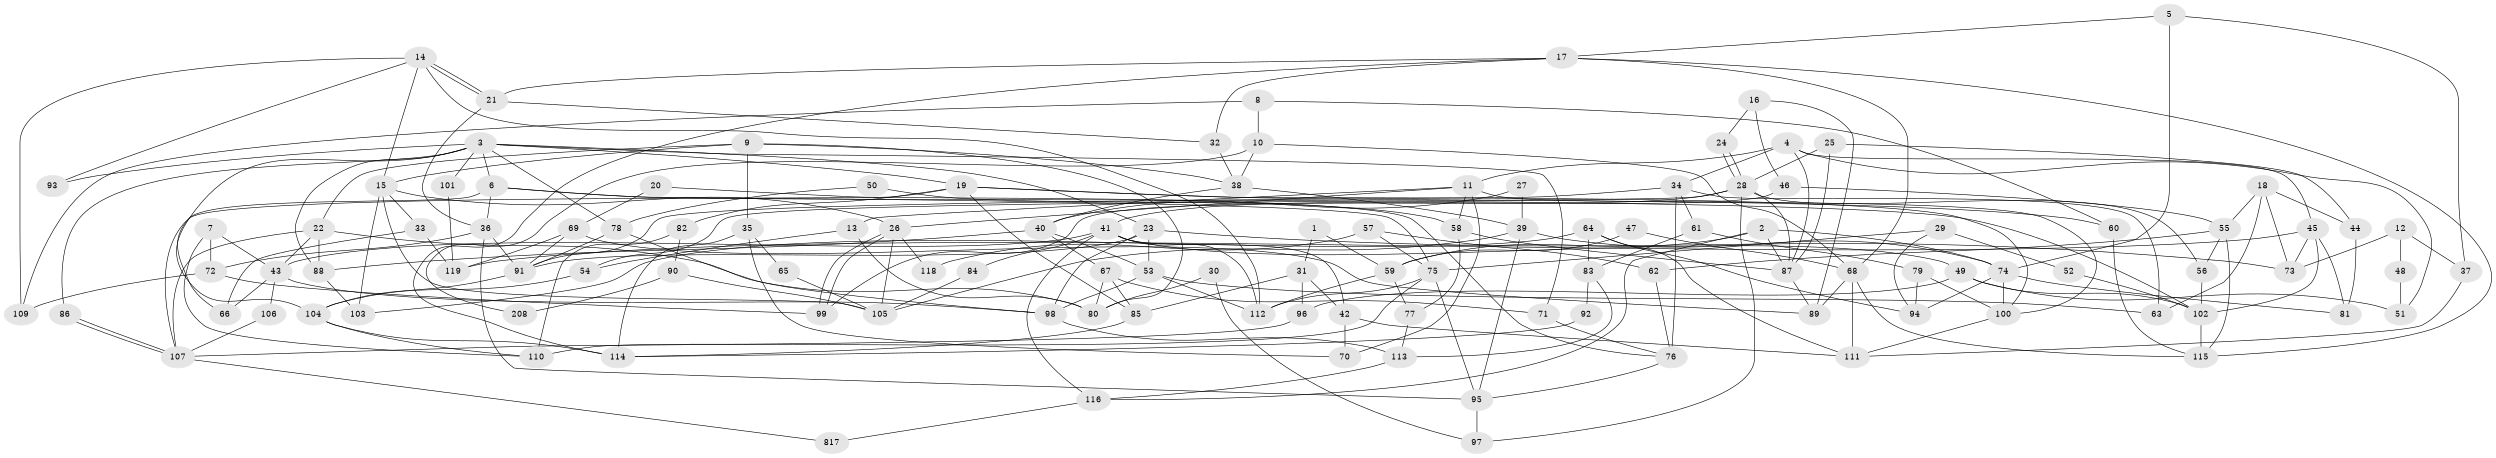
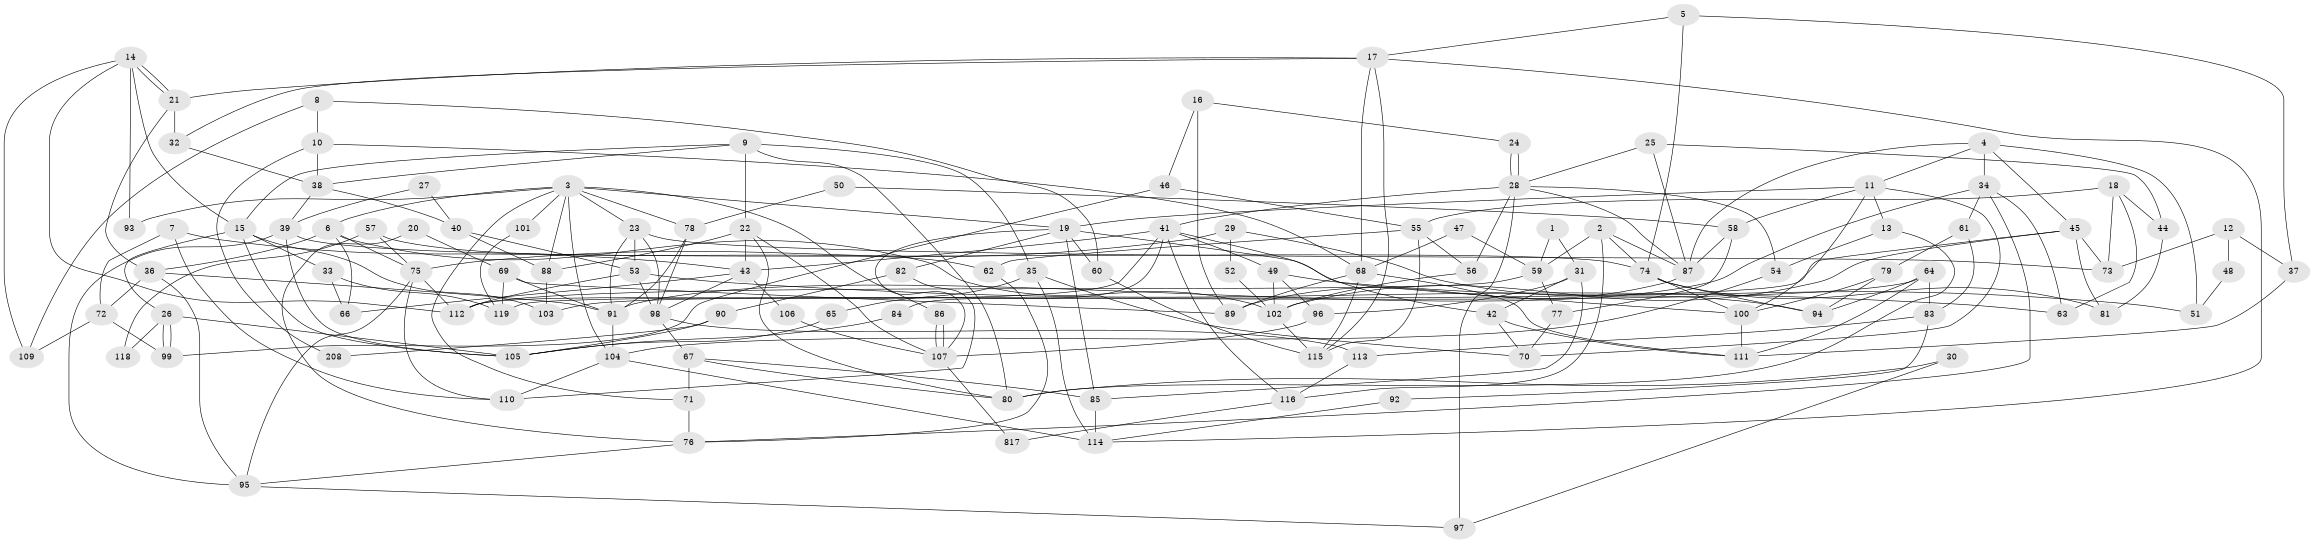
(1060, 215) -> (1467, 201)
(1077, 252) -> (672, 336)
(1406, 332) -> (1541, 336)
